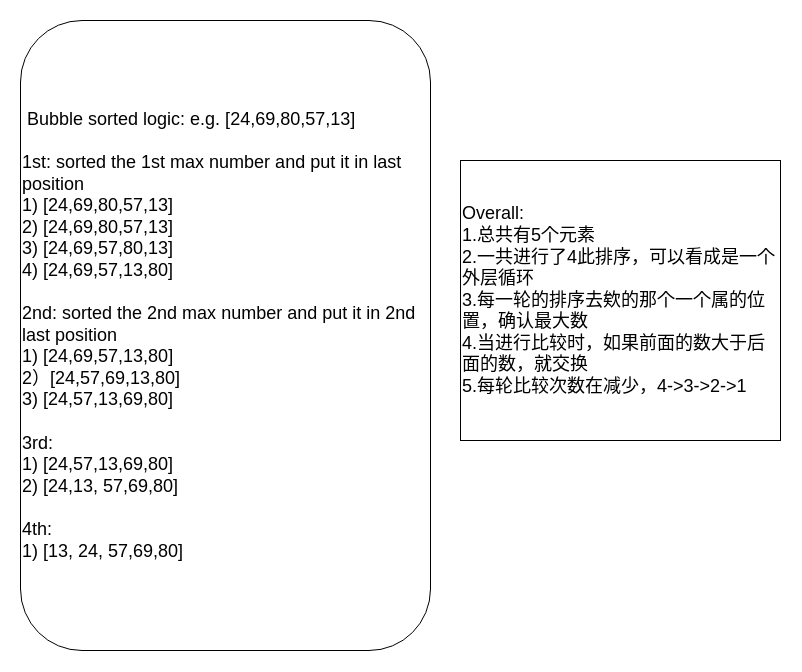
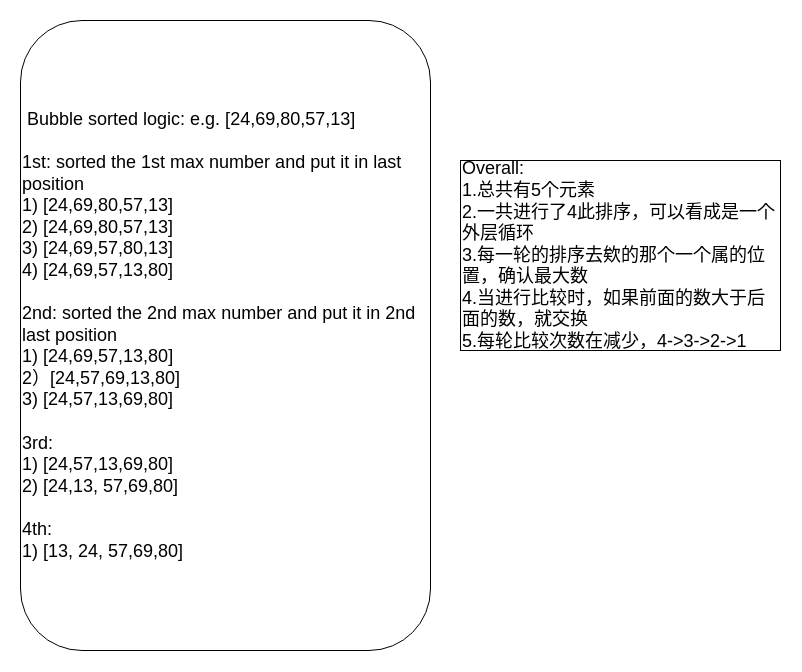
(621, 301) -> (621, 256)
